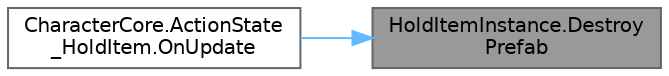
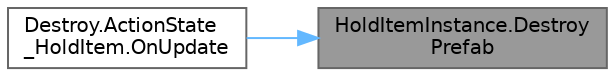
(154, 38) -> (127, 38)
